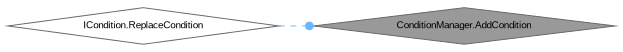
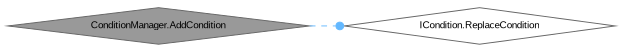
(292, 26) -> (323, 26)
